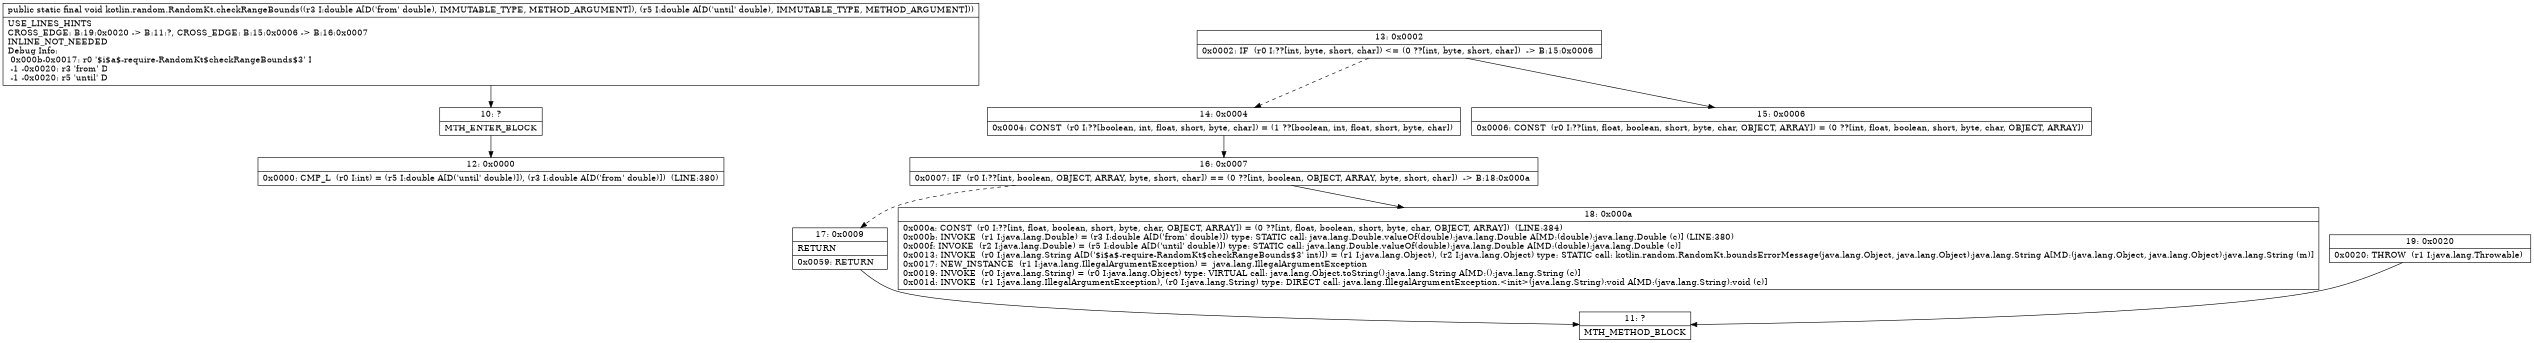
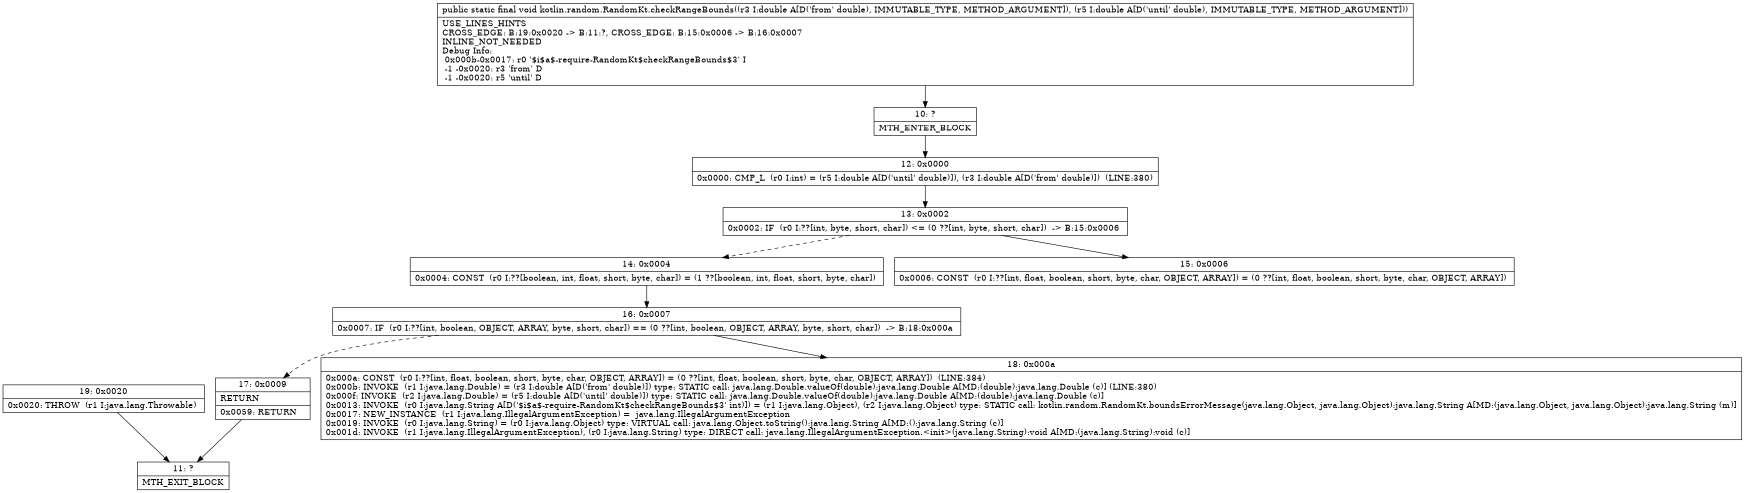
none -> (925, 193)
(1635, 332) -> (183, 483)
